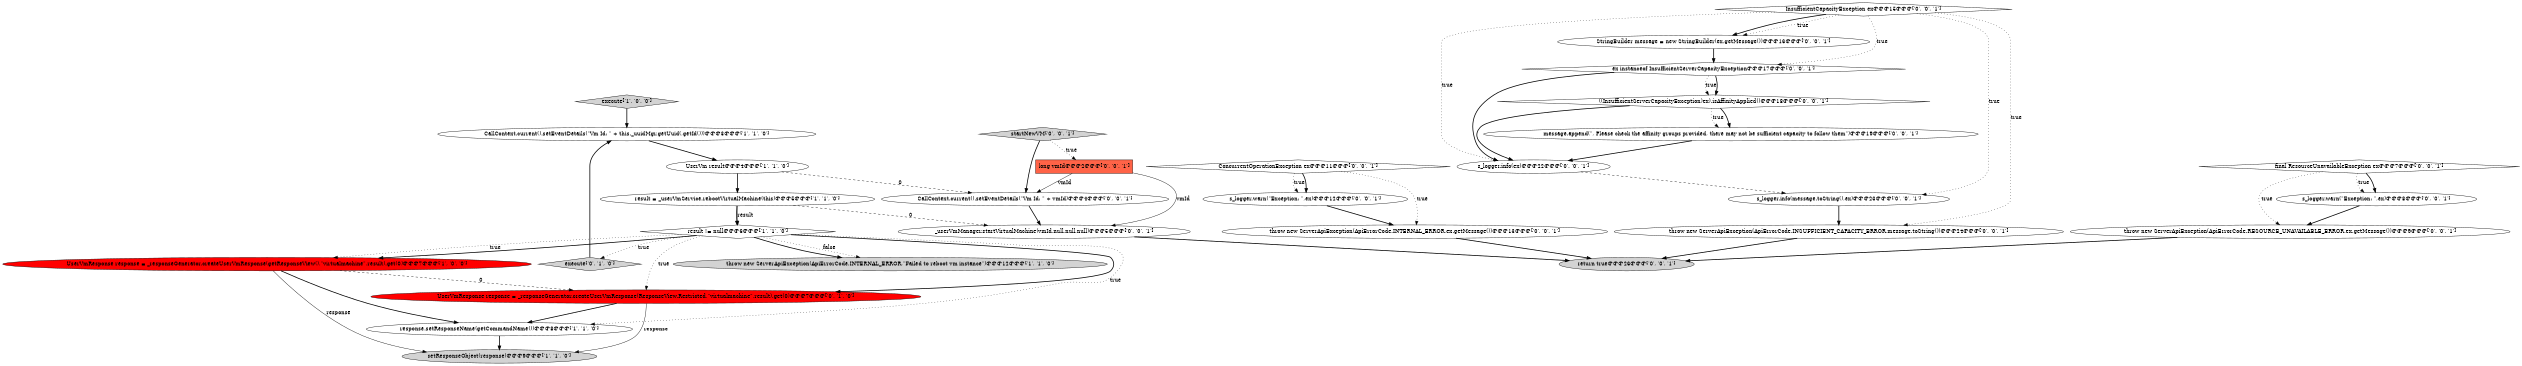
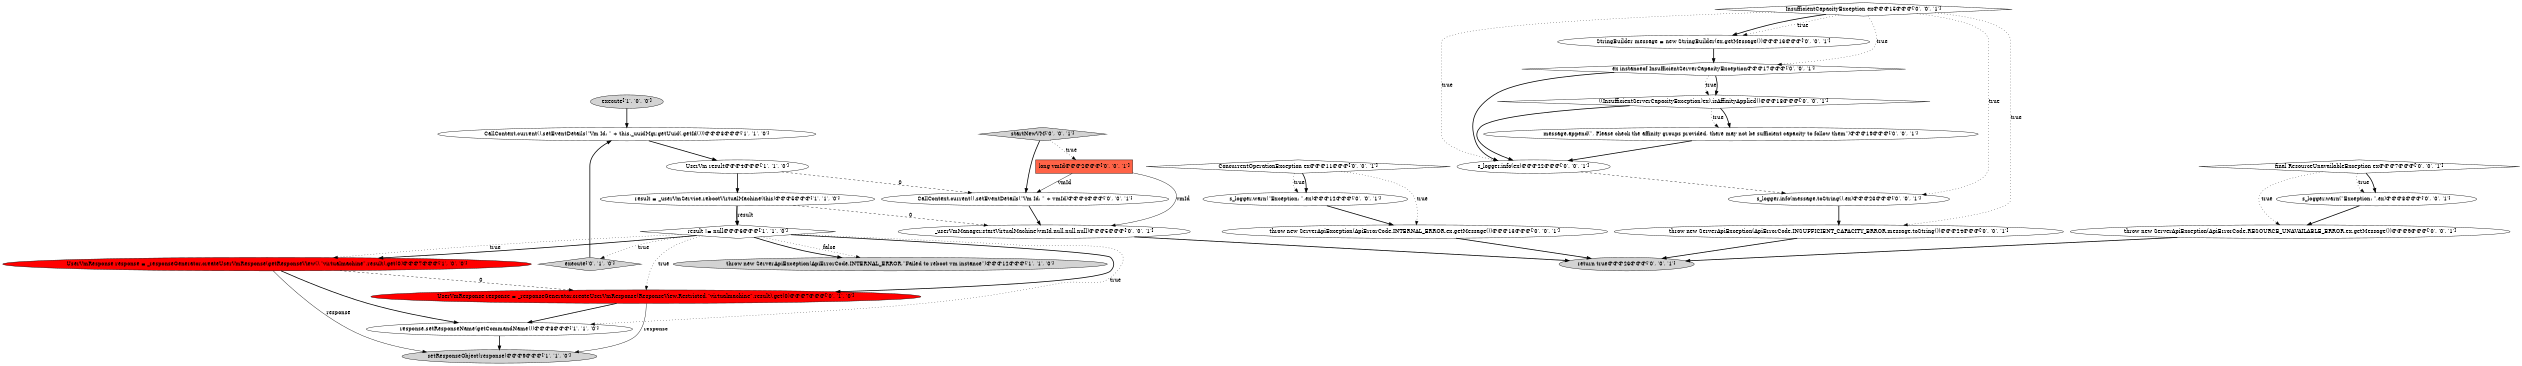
(627, 102) -> (627, 102)
